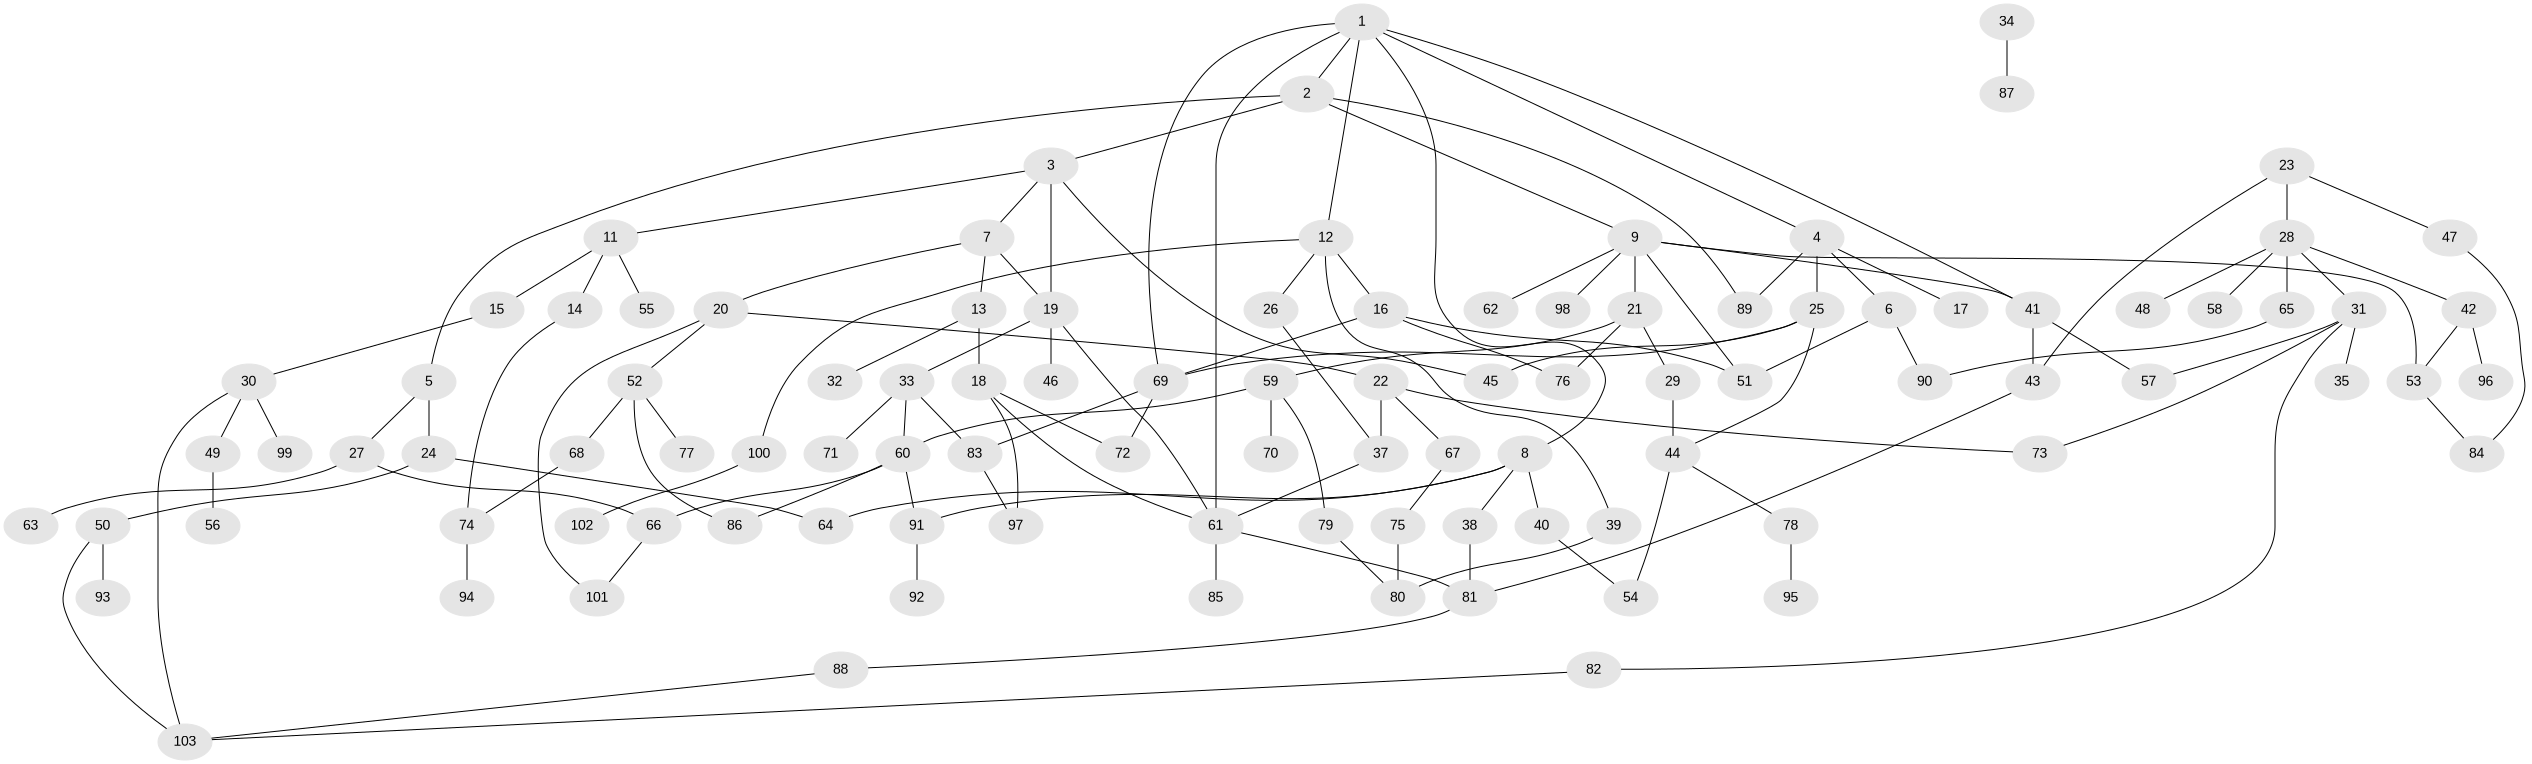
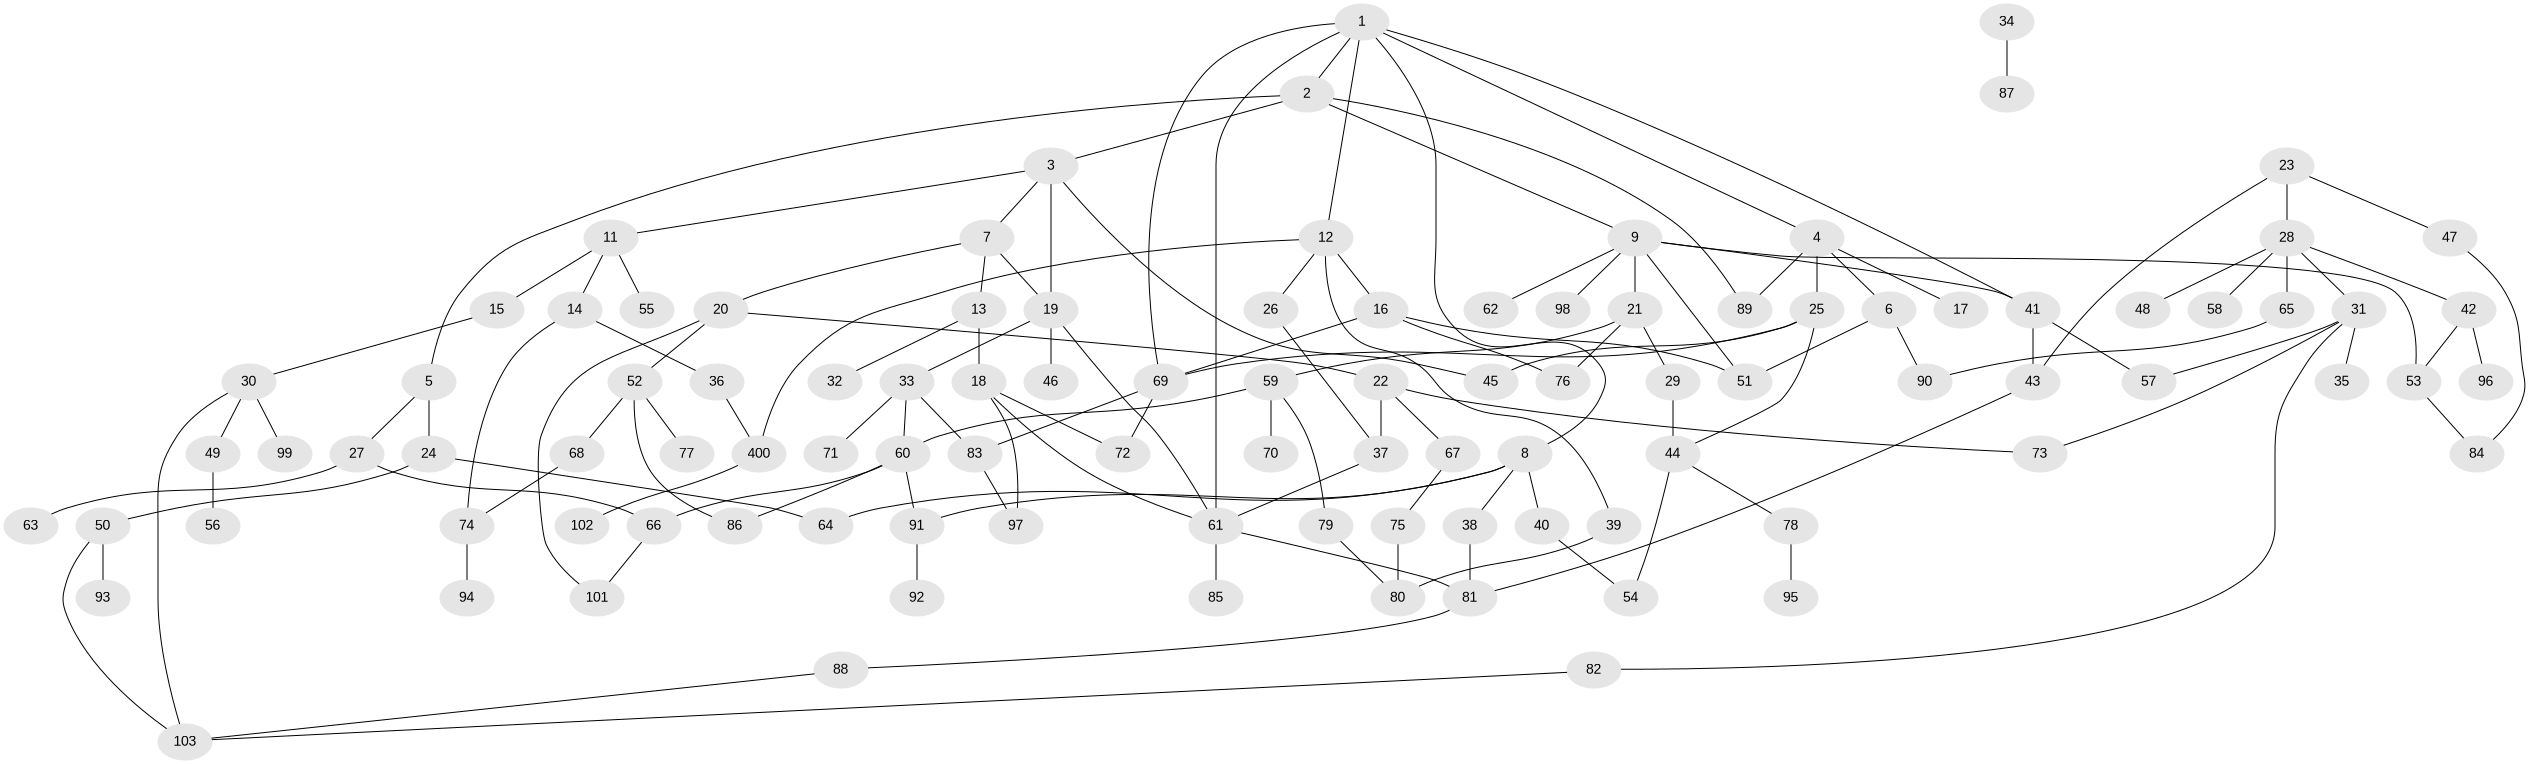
none -> (717, 382)
(759, 454) -> (759, 454)
